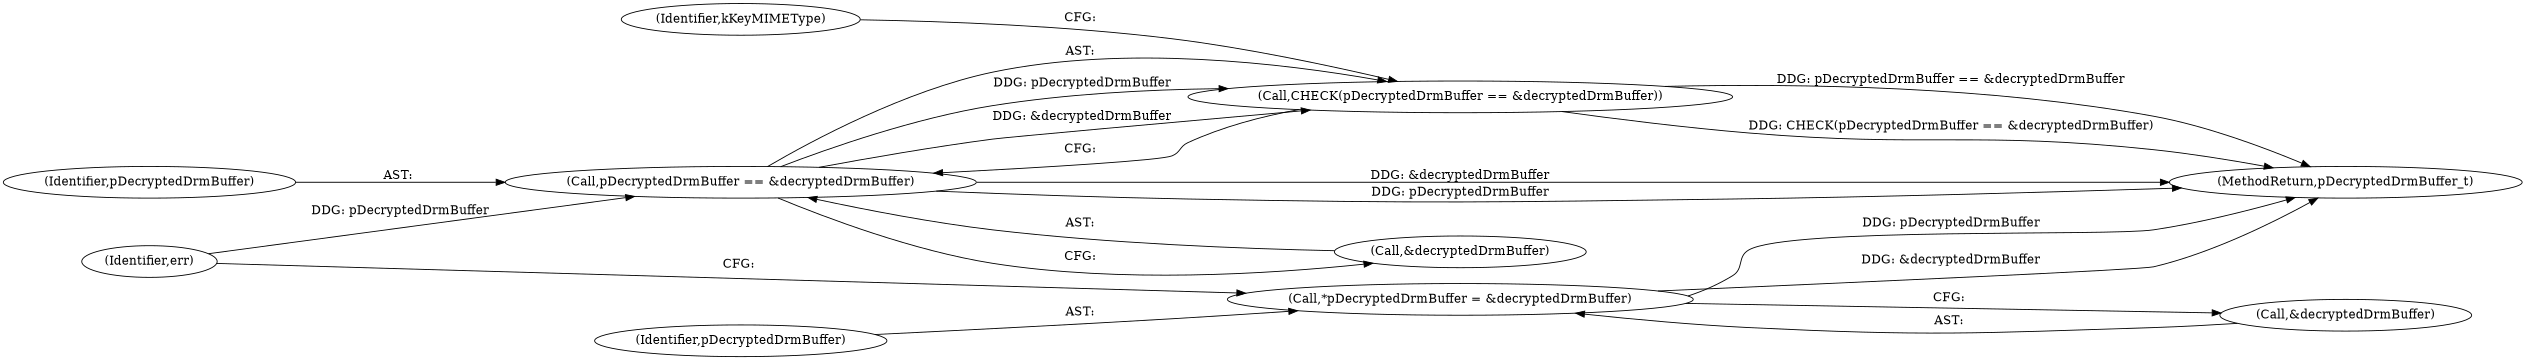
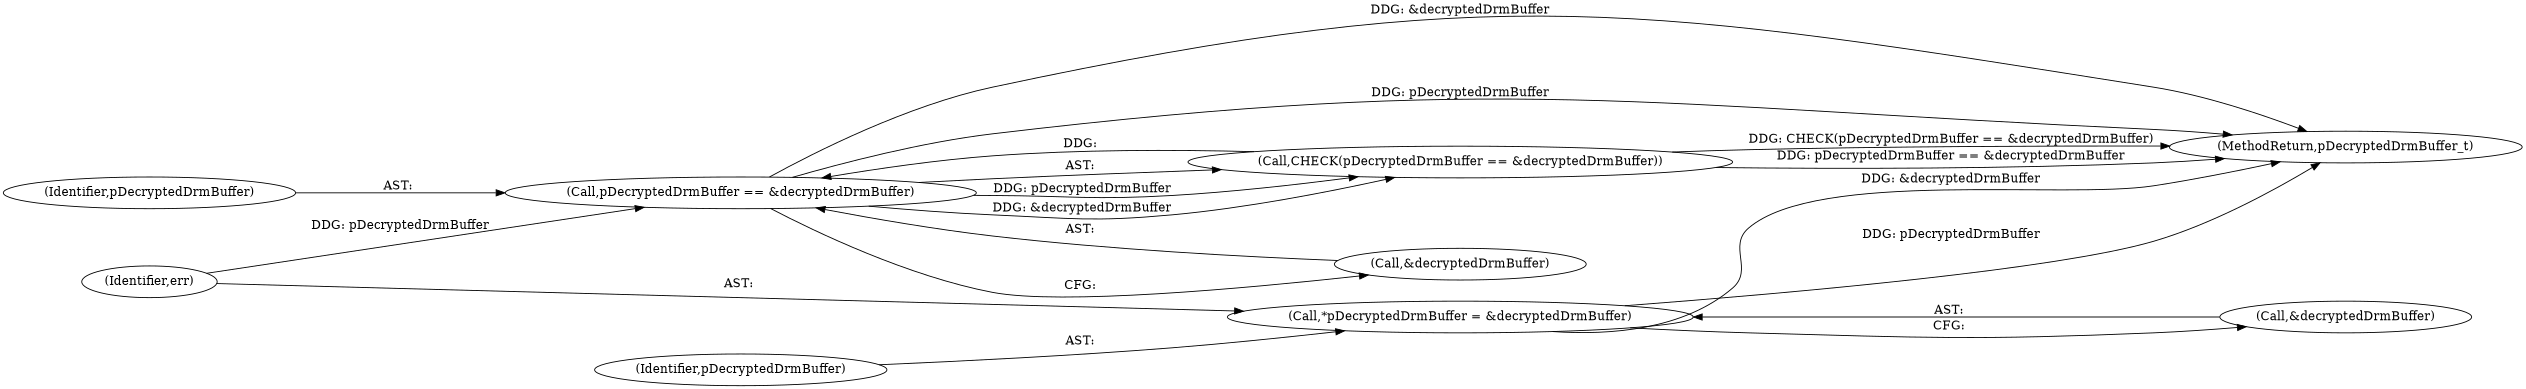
(741, 19) -> none
(1082, 149) -> (1082, 144)
(741, 265) -> (741, 284)
